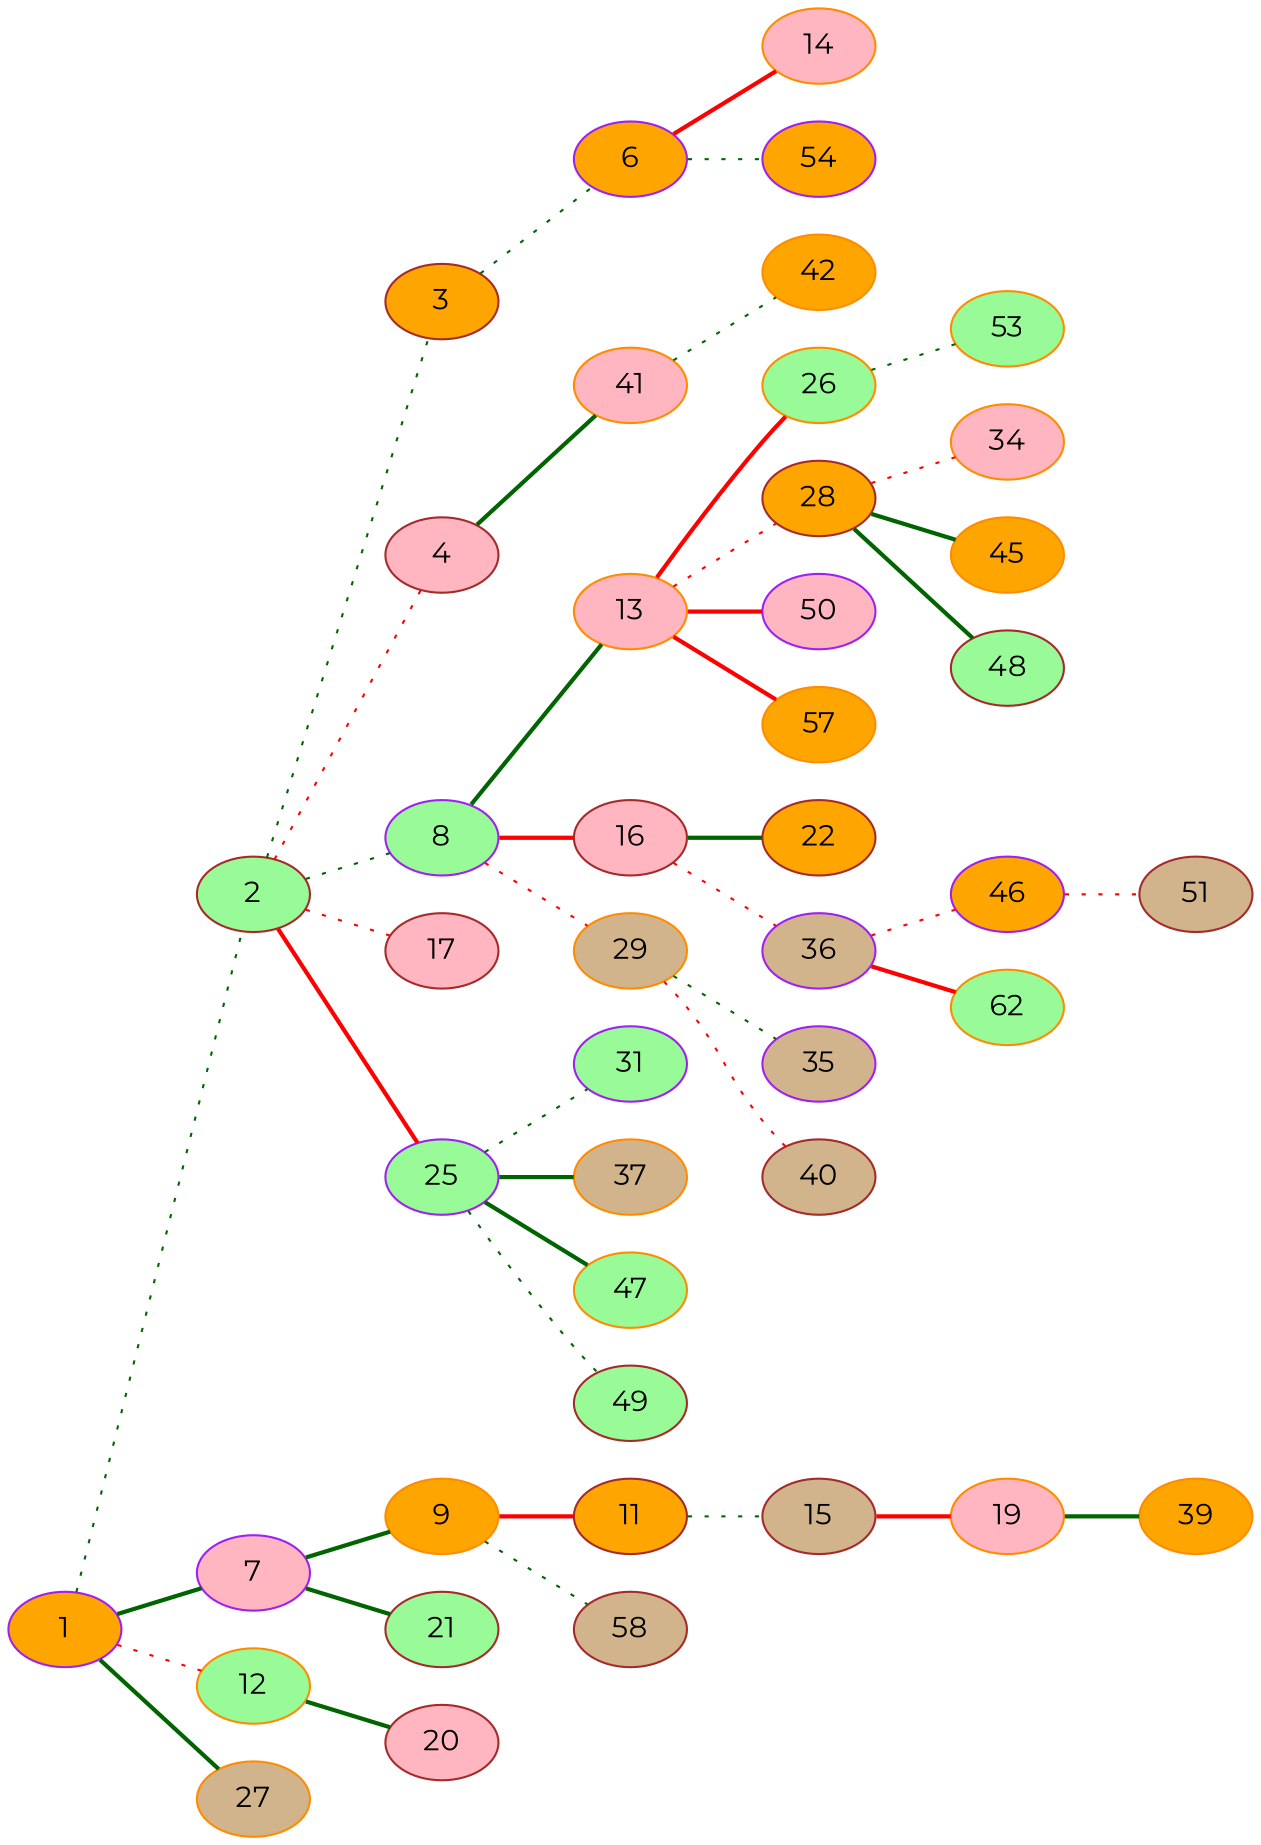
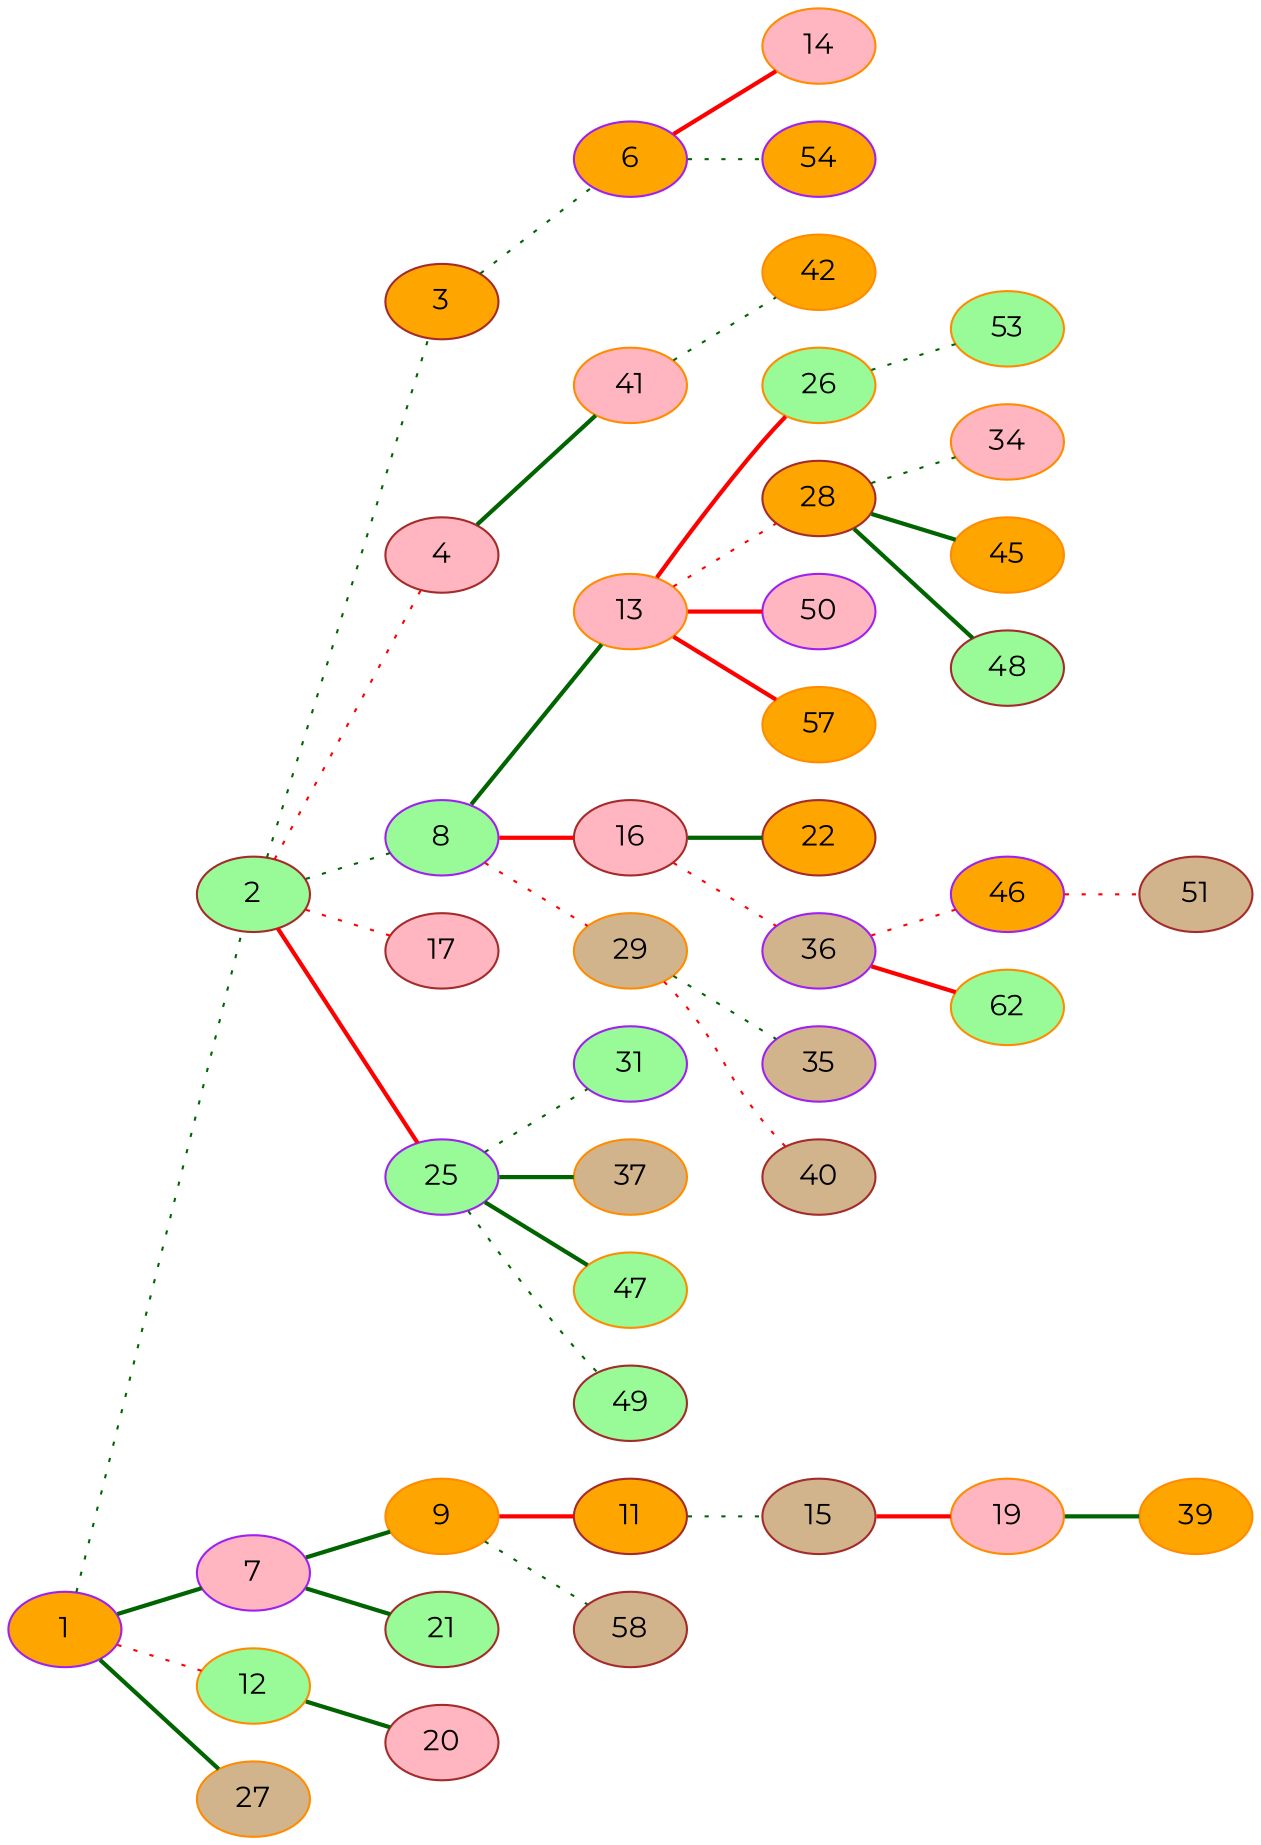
(914, 470) -> (914, 470)
